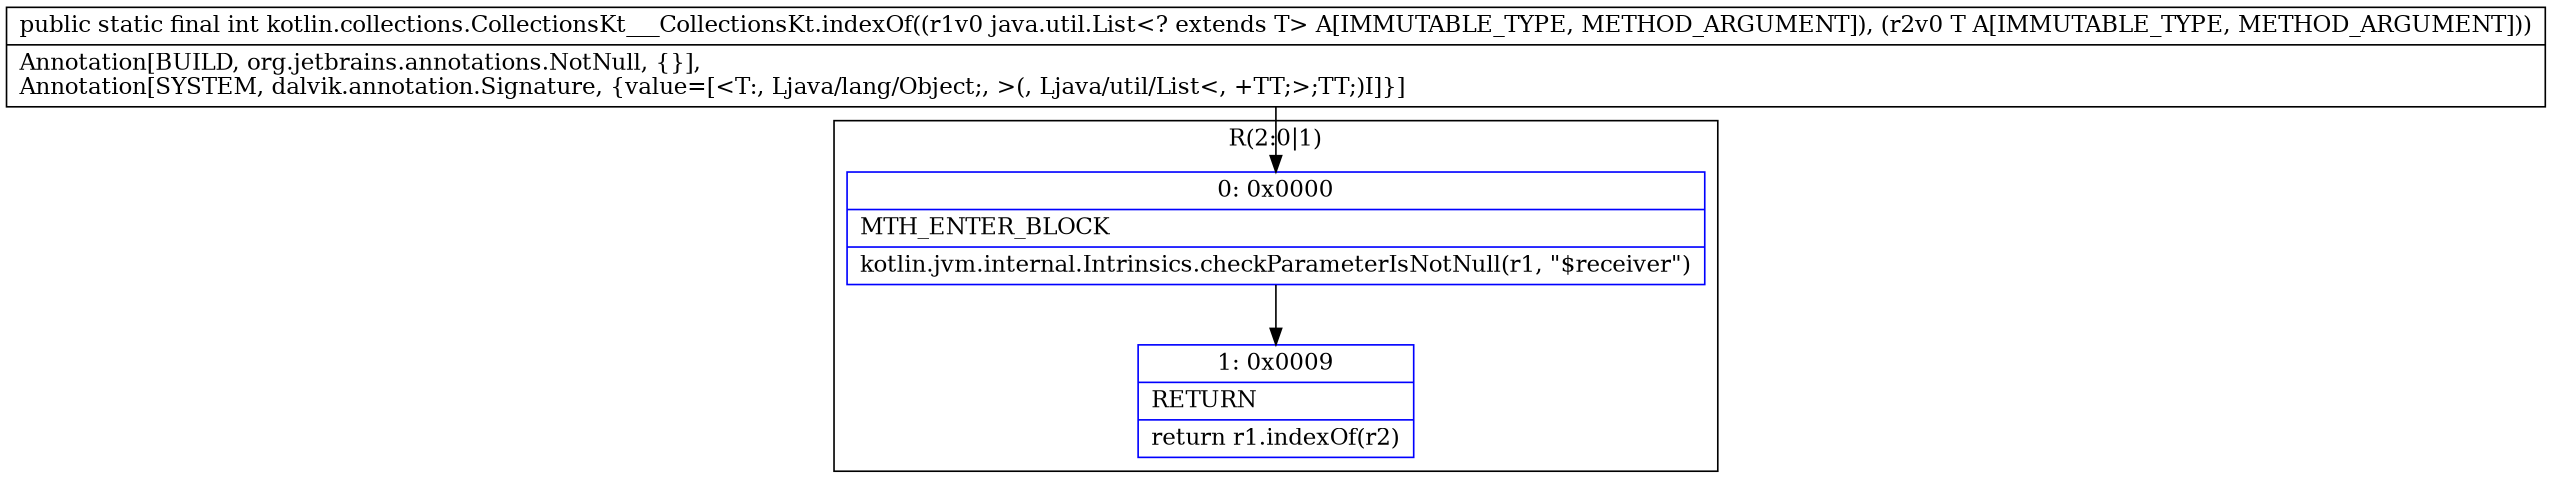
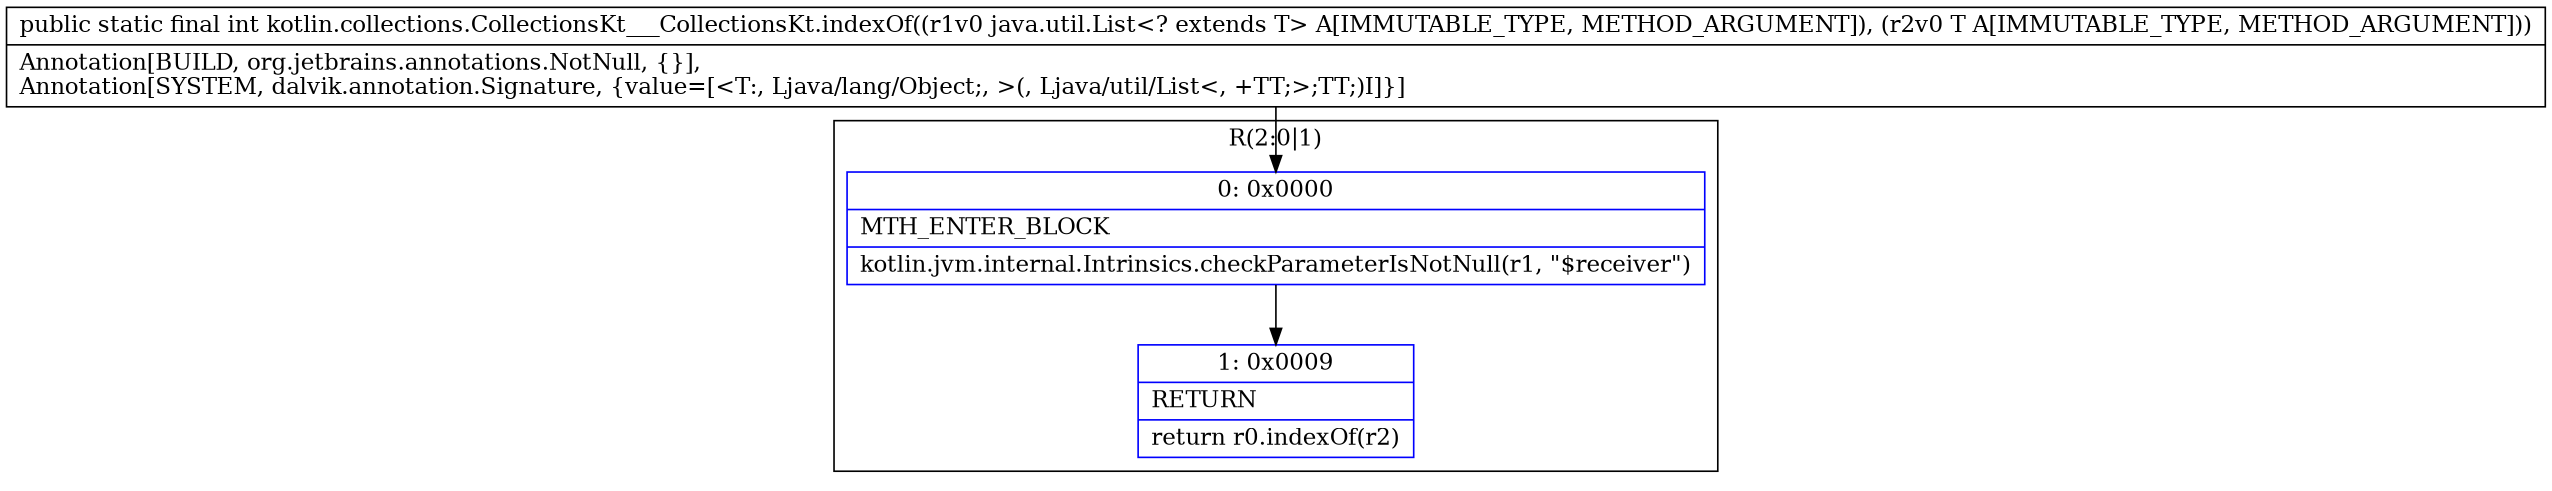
(1276, 438) -> (1276, 438)
